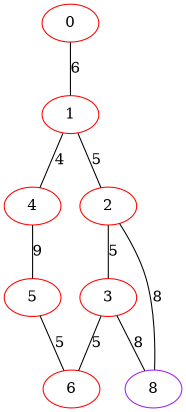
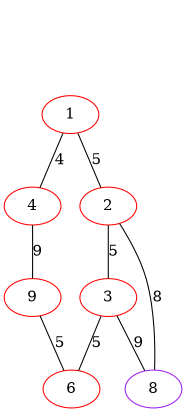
(70, 23) -> none
(33, 298) -> (33, 298)
(139, 343) -> (139, 343)
